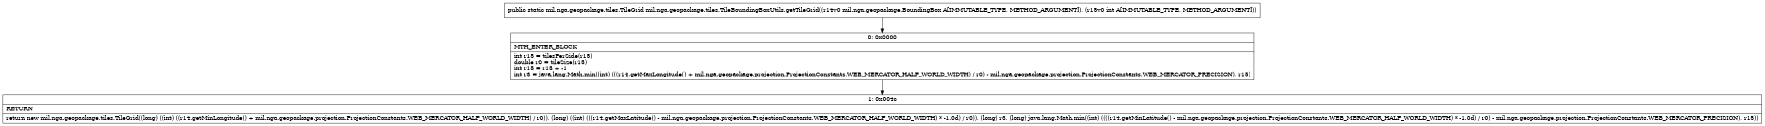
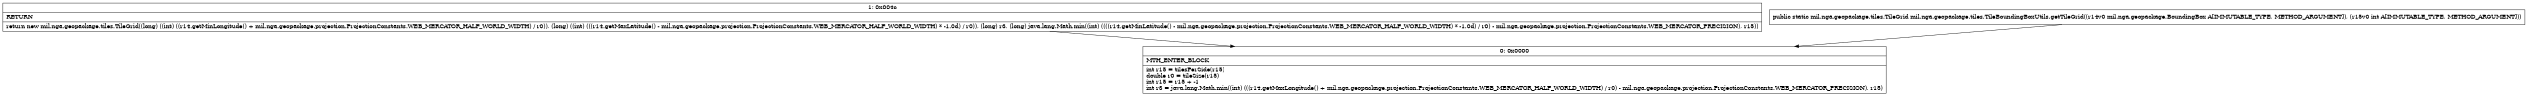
(882, 85) -> (1140, 39)
